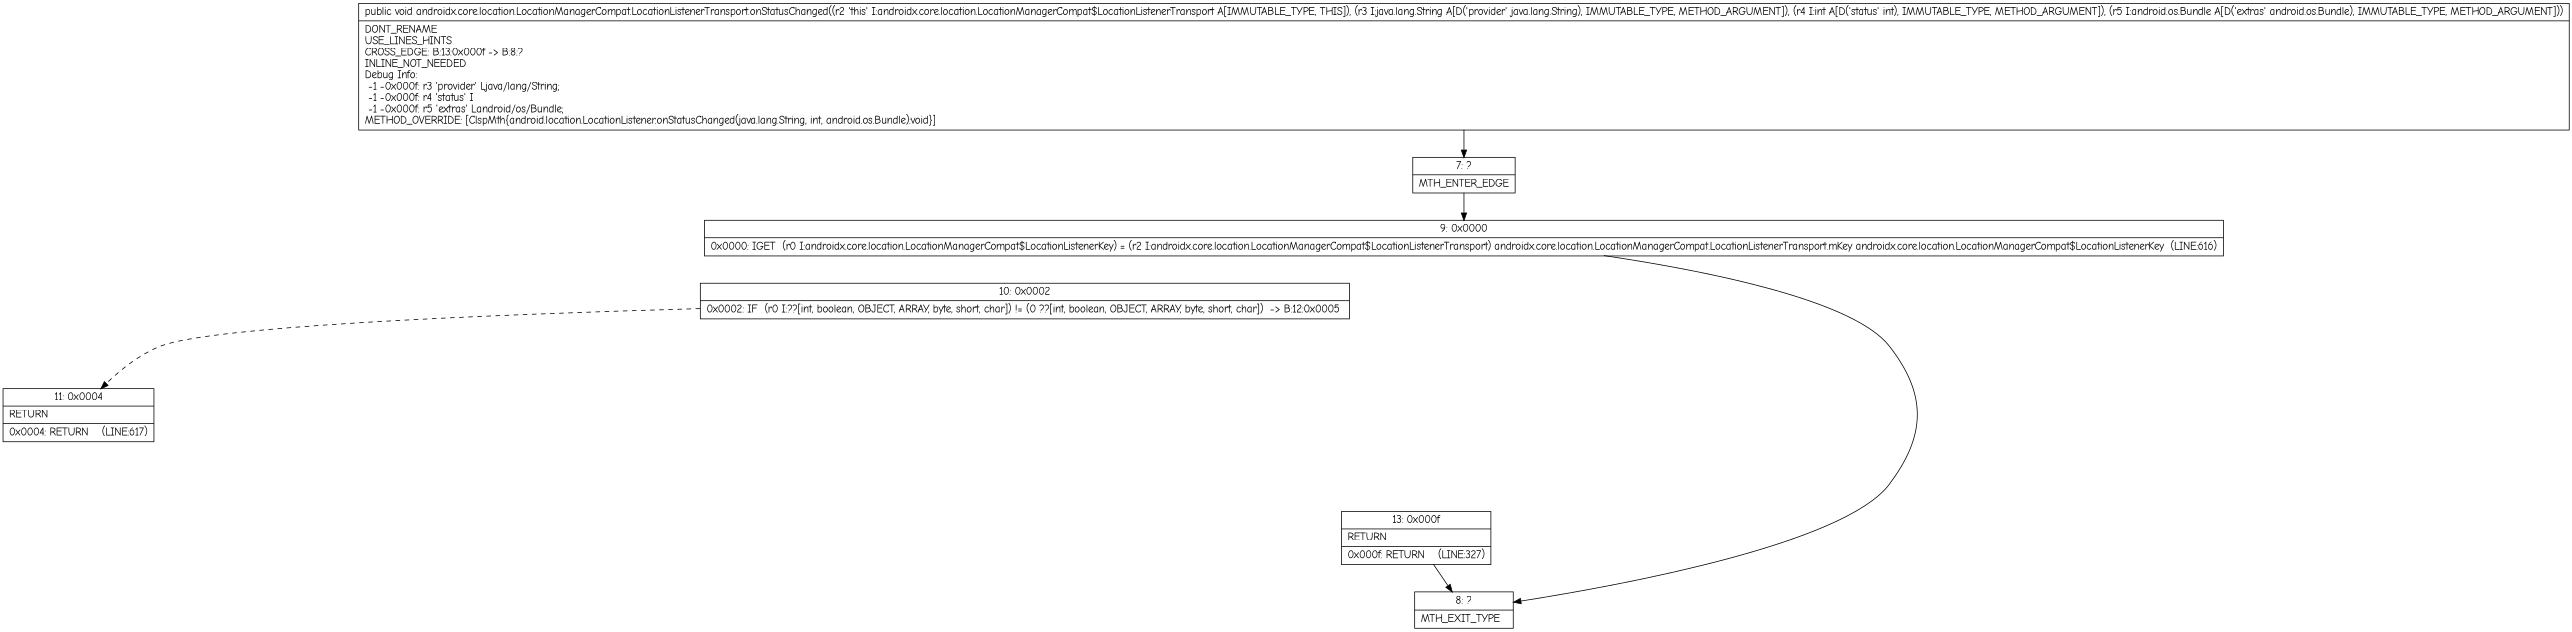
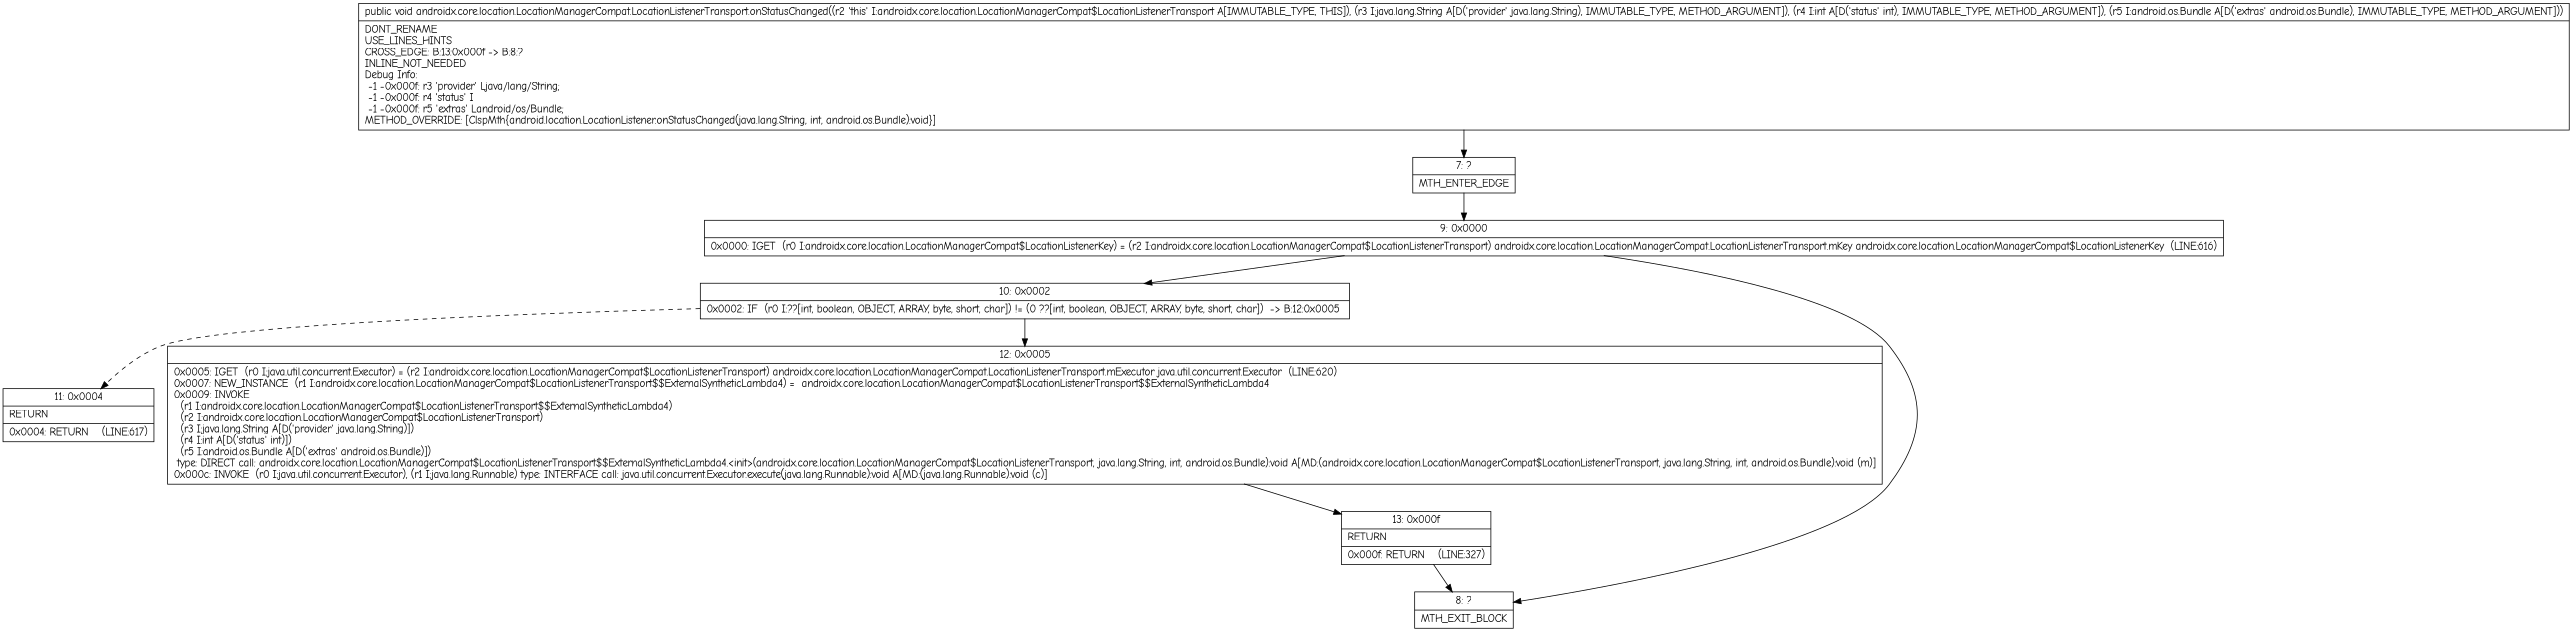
none -> (1248, 269)
none -> (1025, 415)
(1461, 619) -> (1464, 619)
